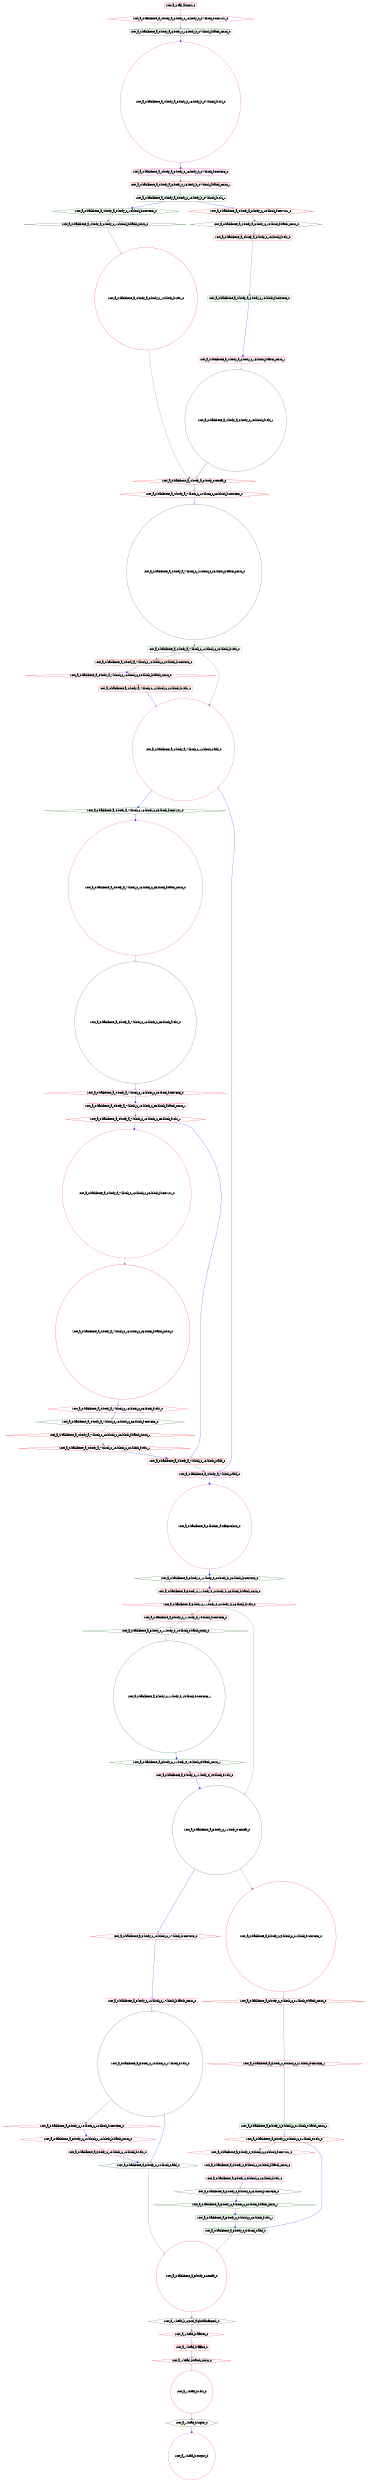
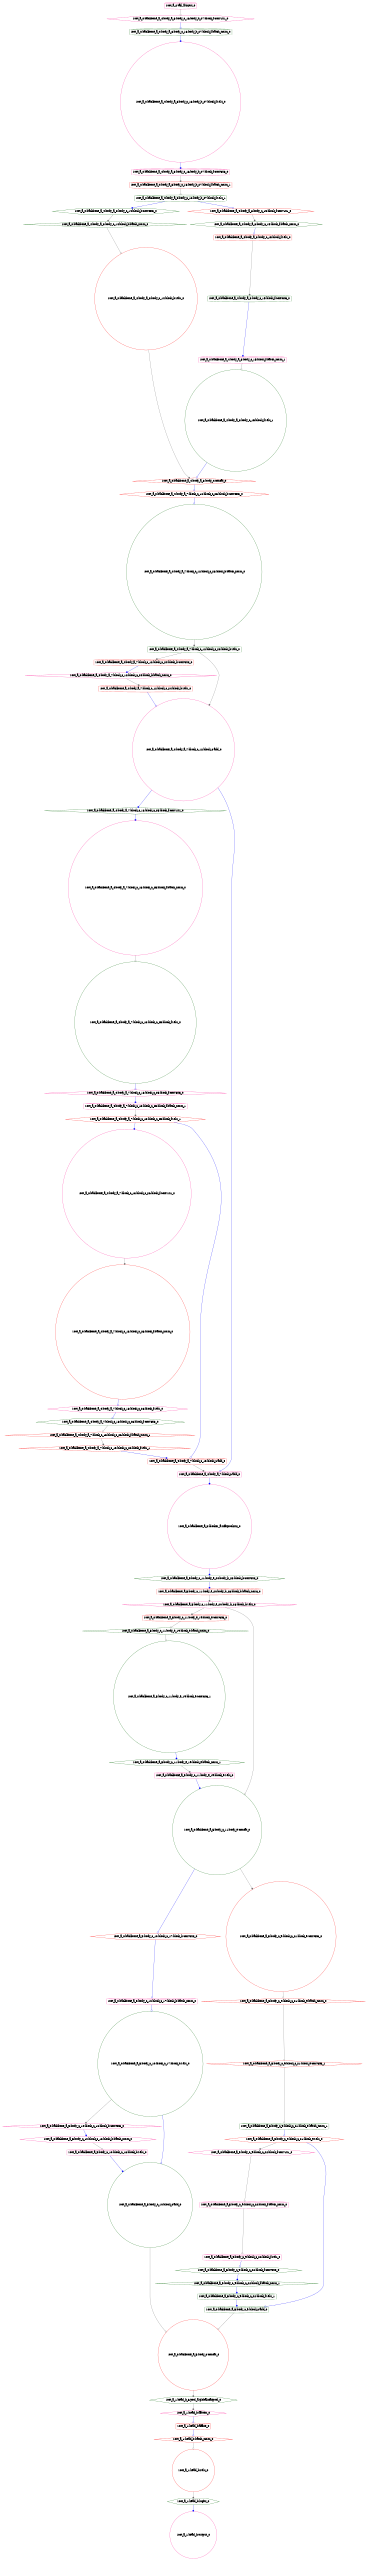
(148, 2166) -> (150, 2205)
